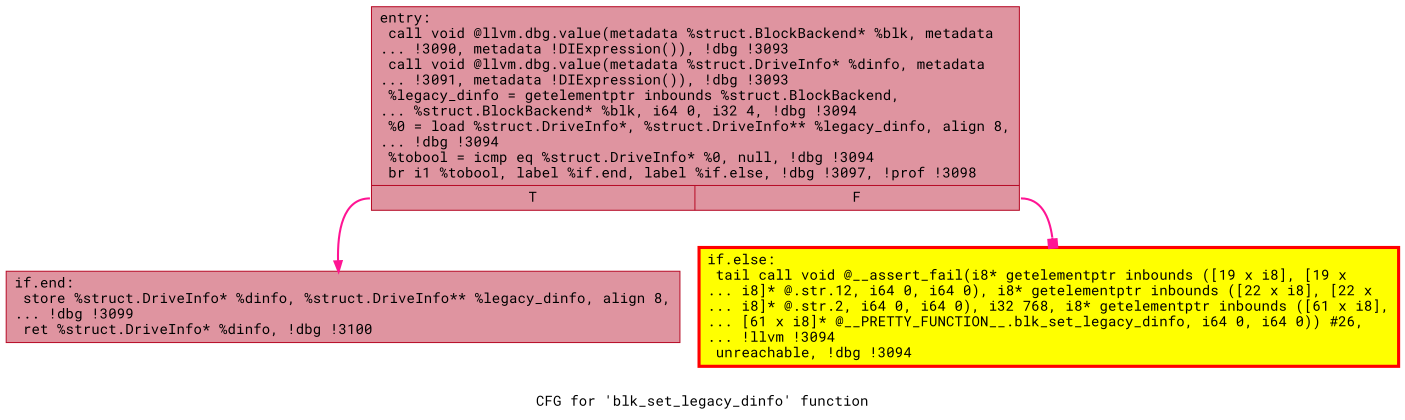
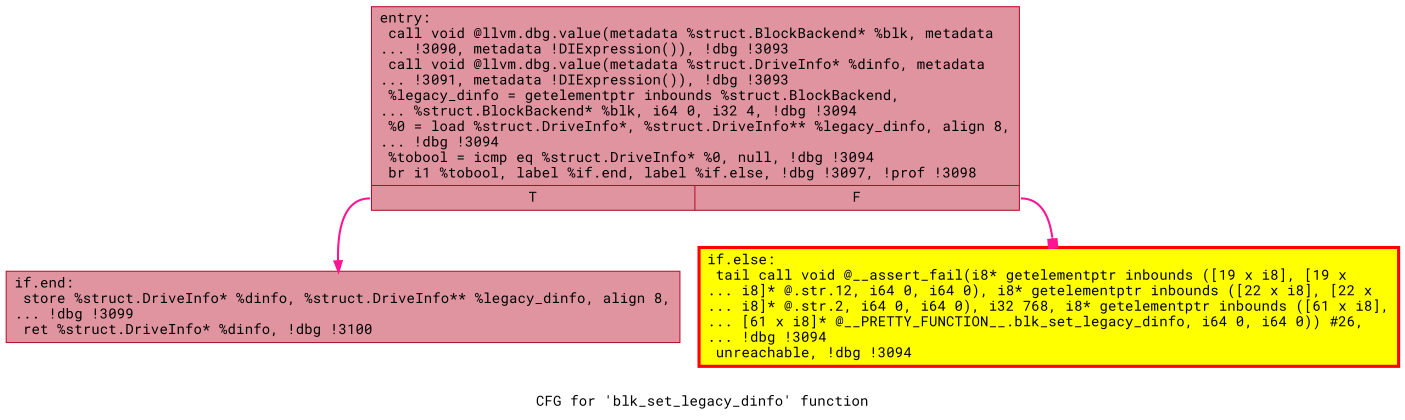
(771, 337) -> (767, 337)
